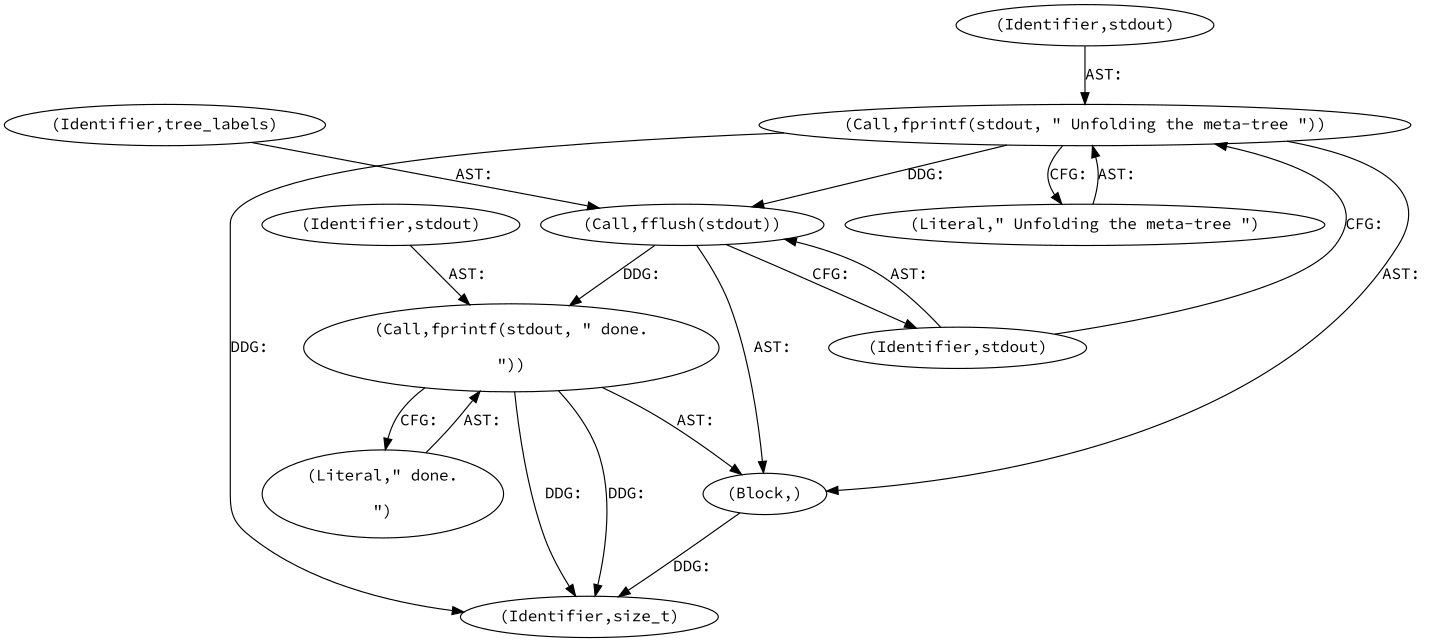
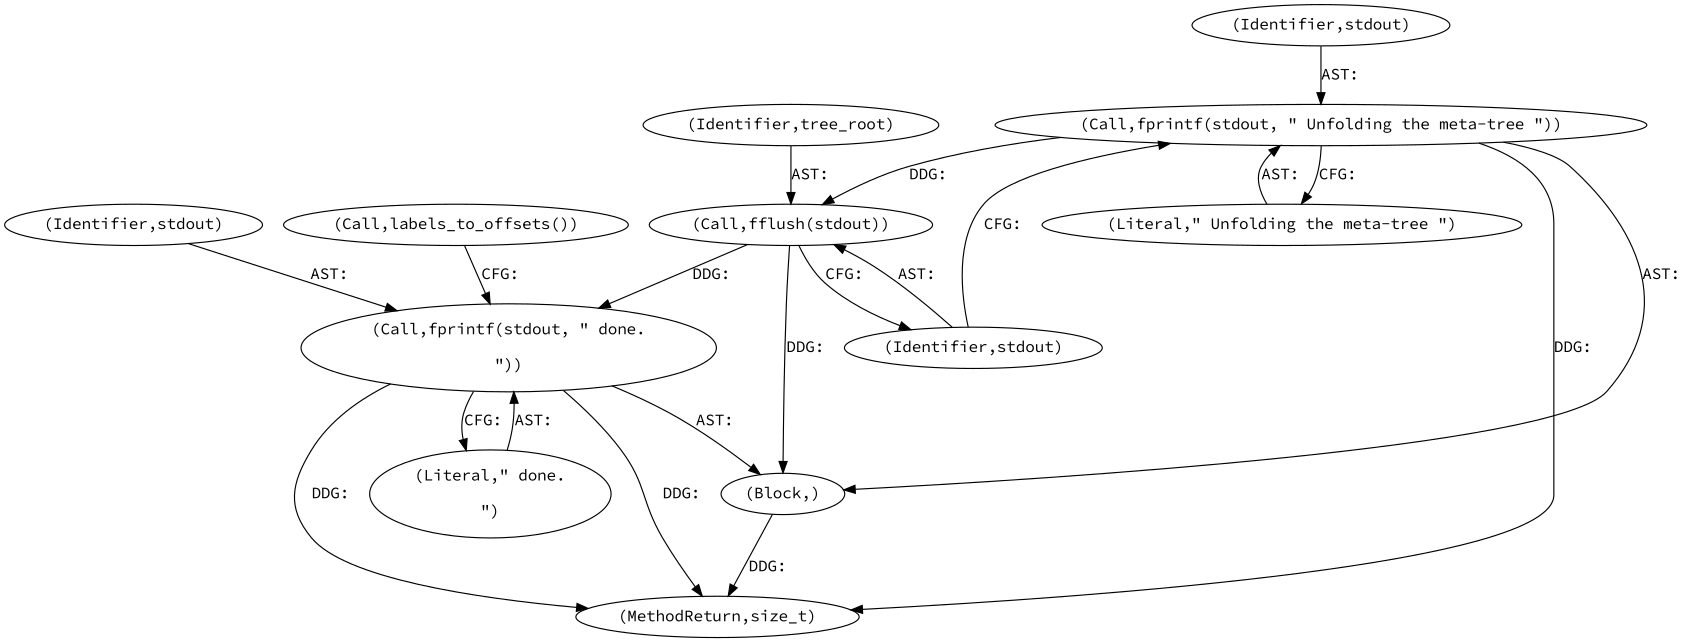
(165, 125) -> (791, 125)
none -> (456, 225)
(778, 348) -> (810, 348)
(589, 617) -> (718, 617)
